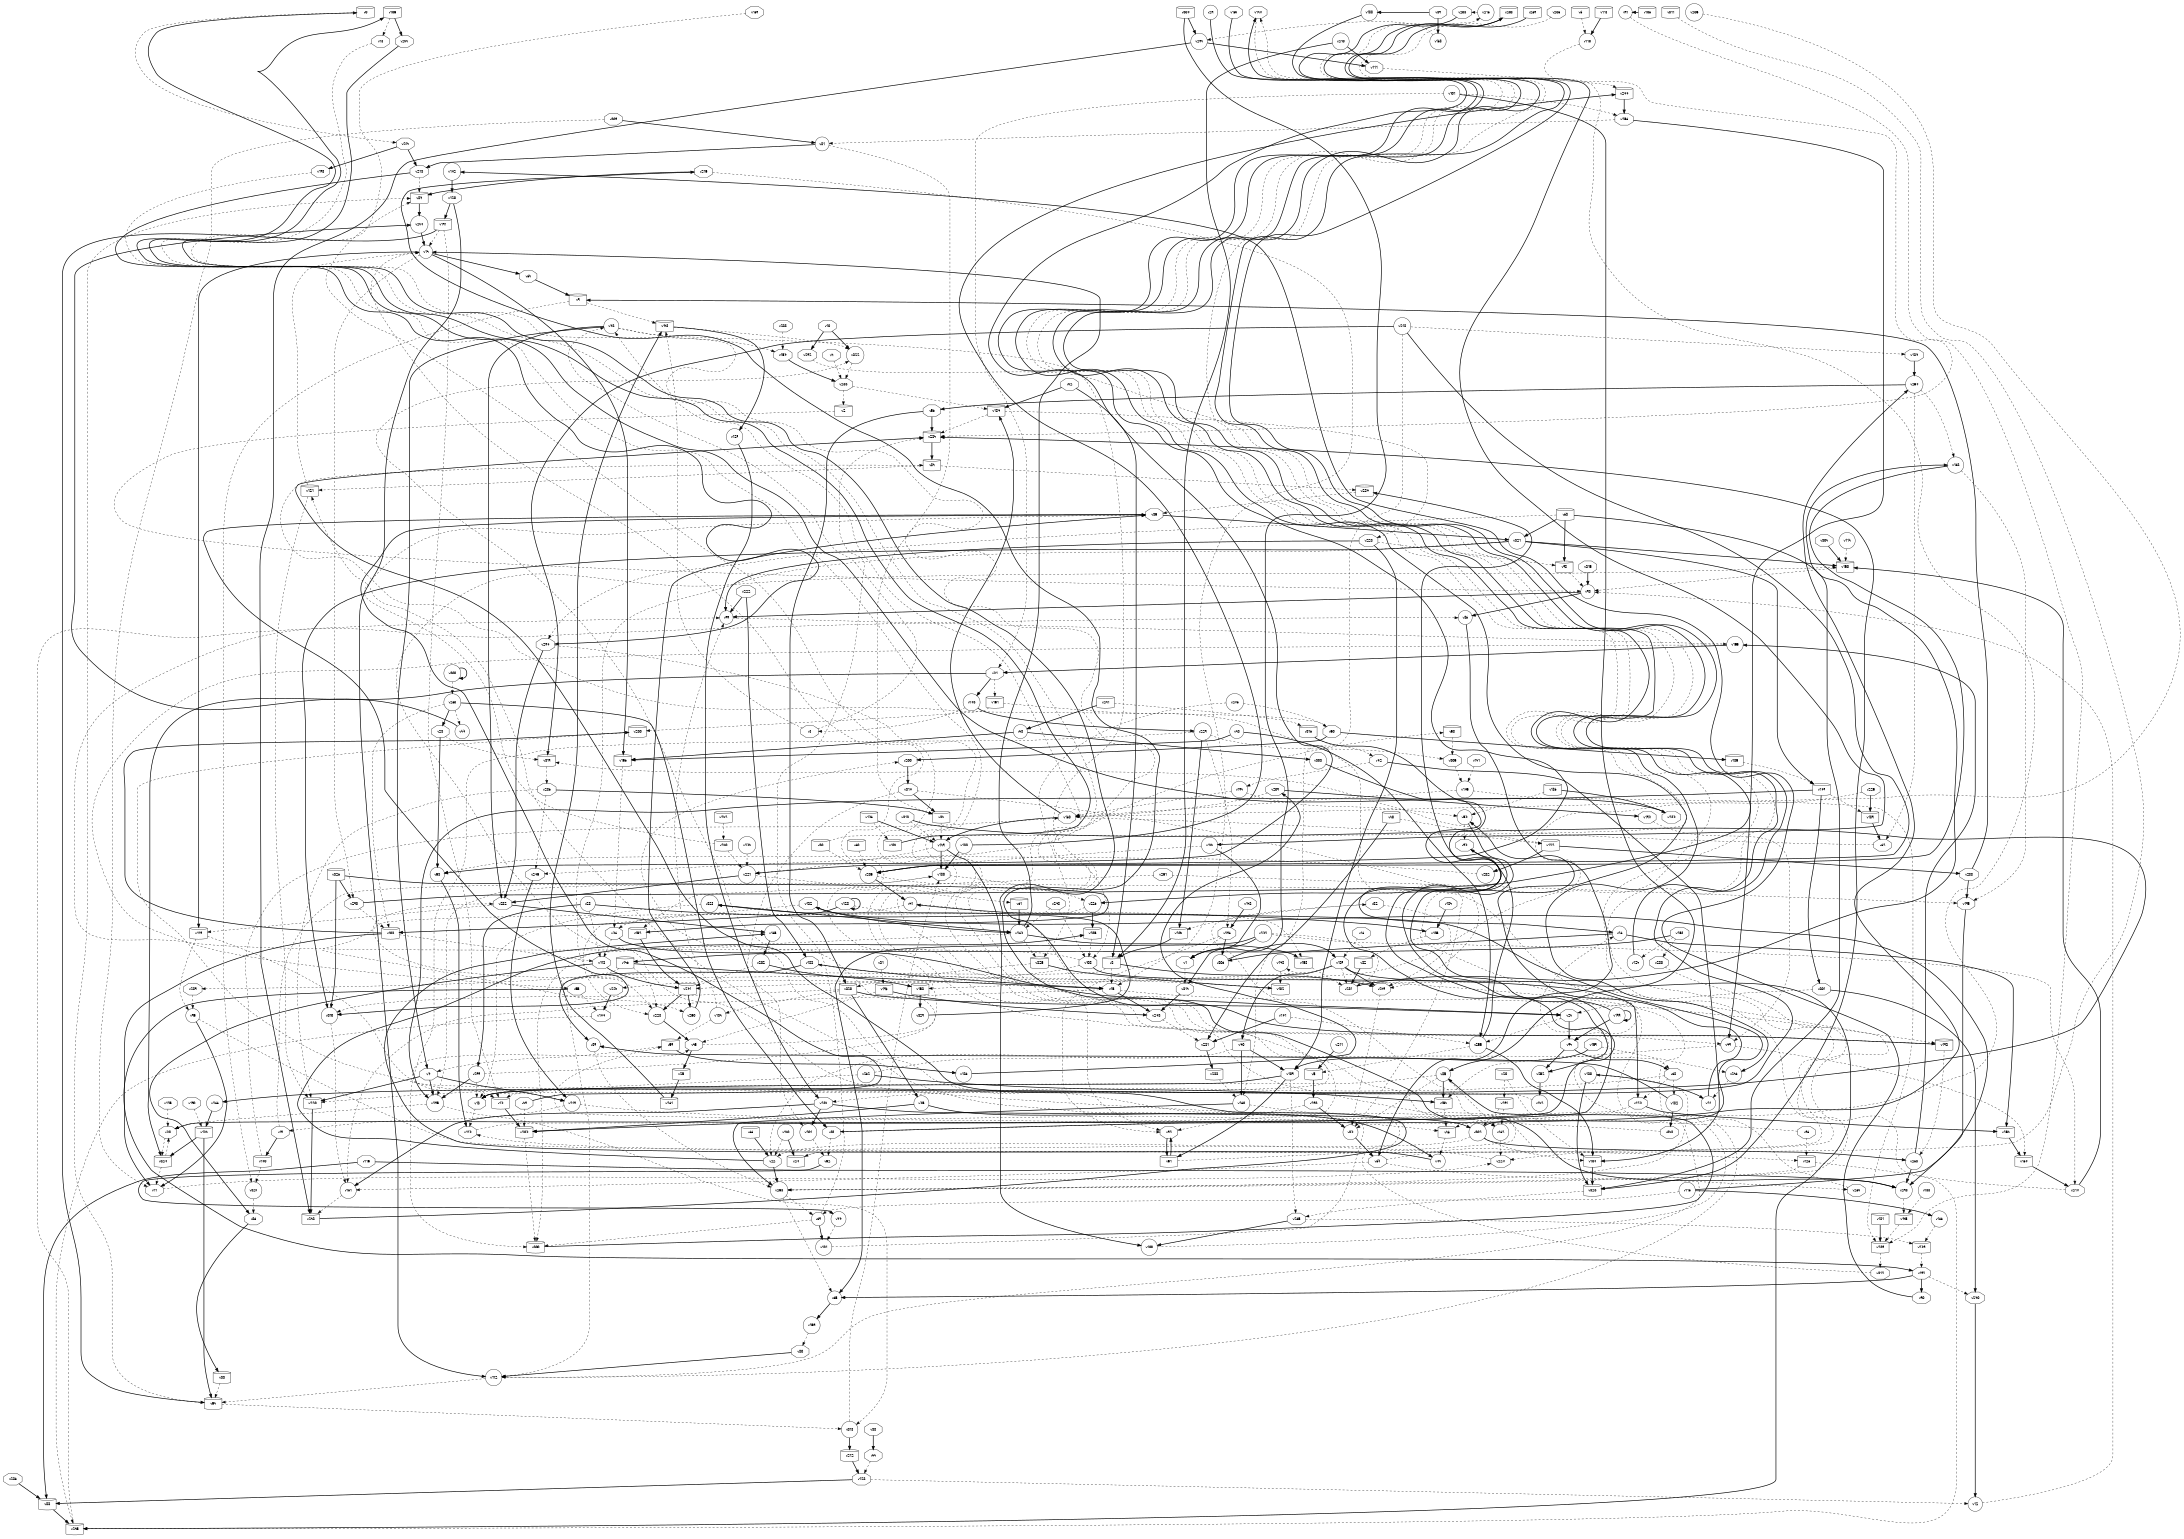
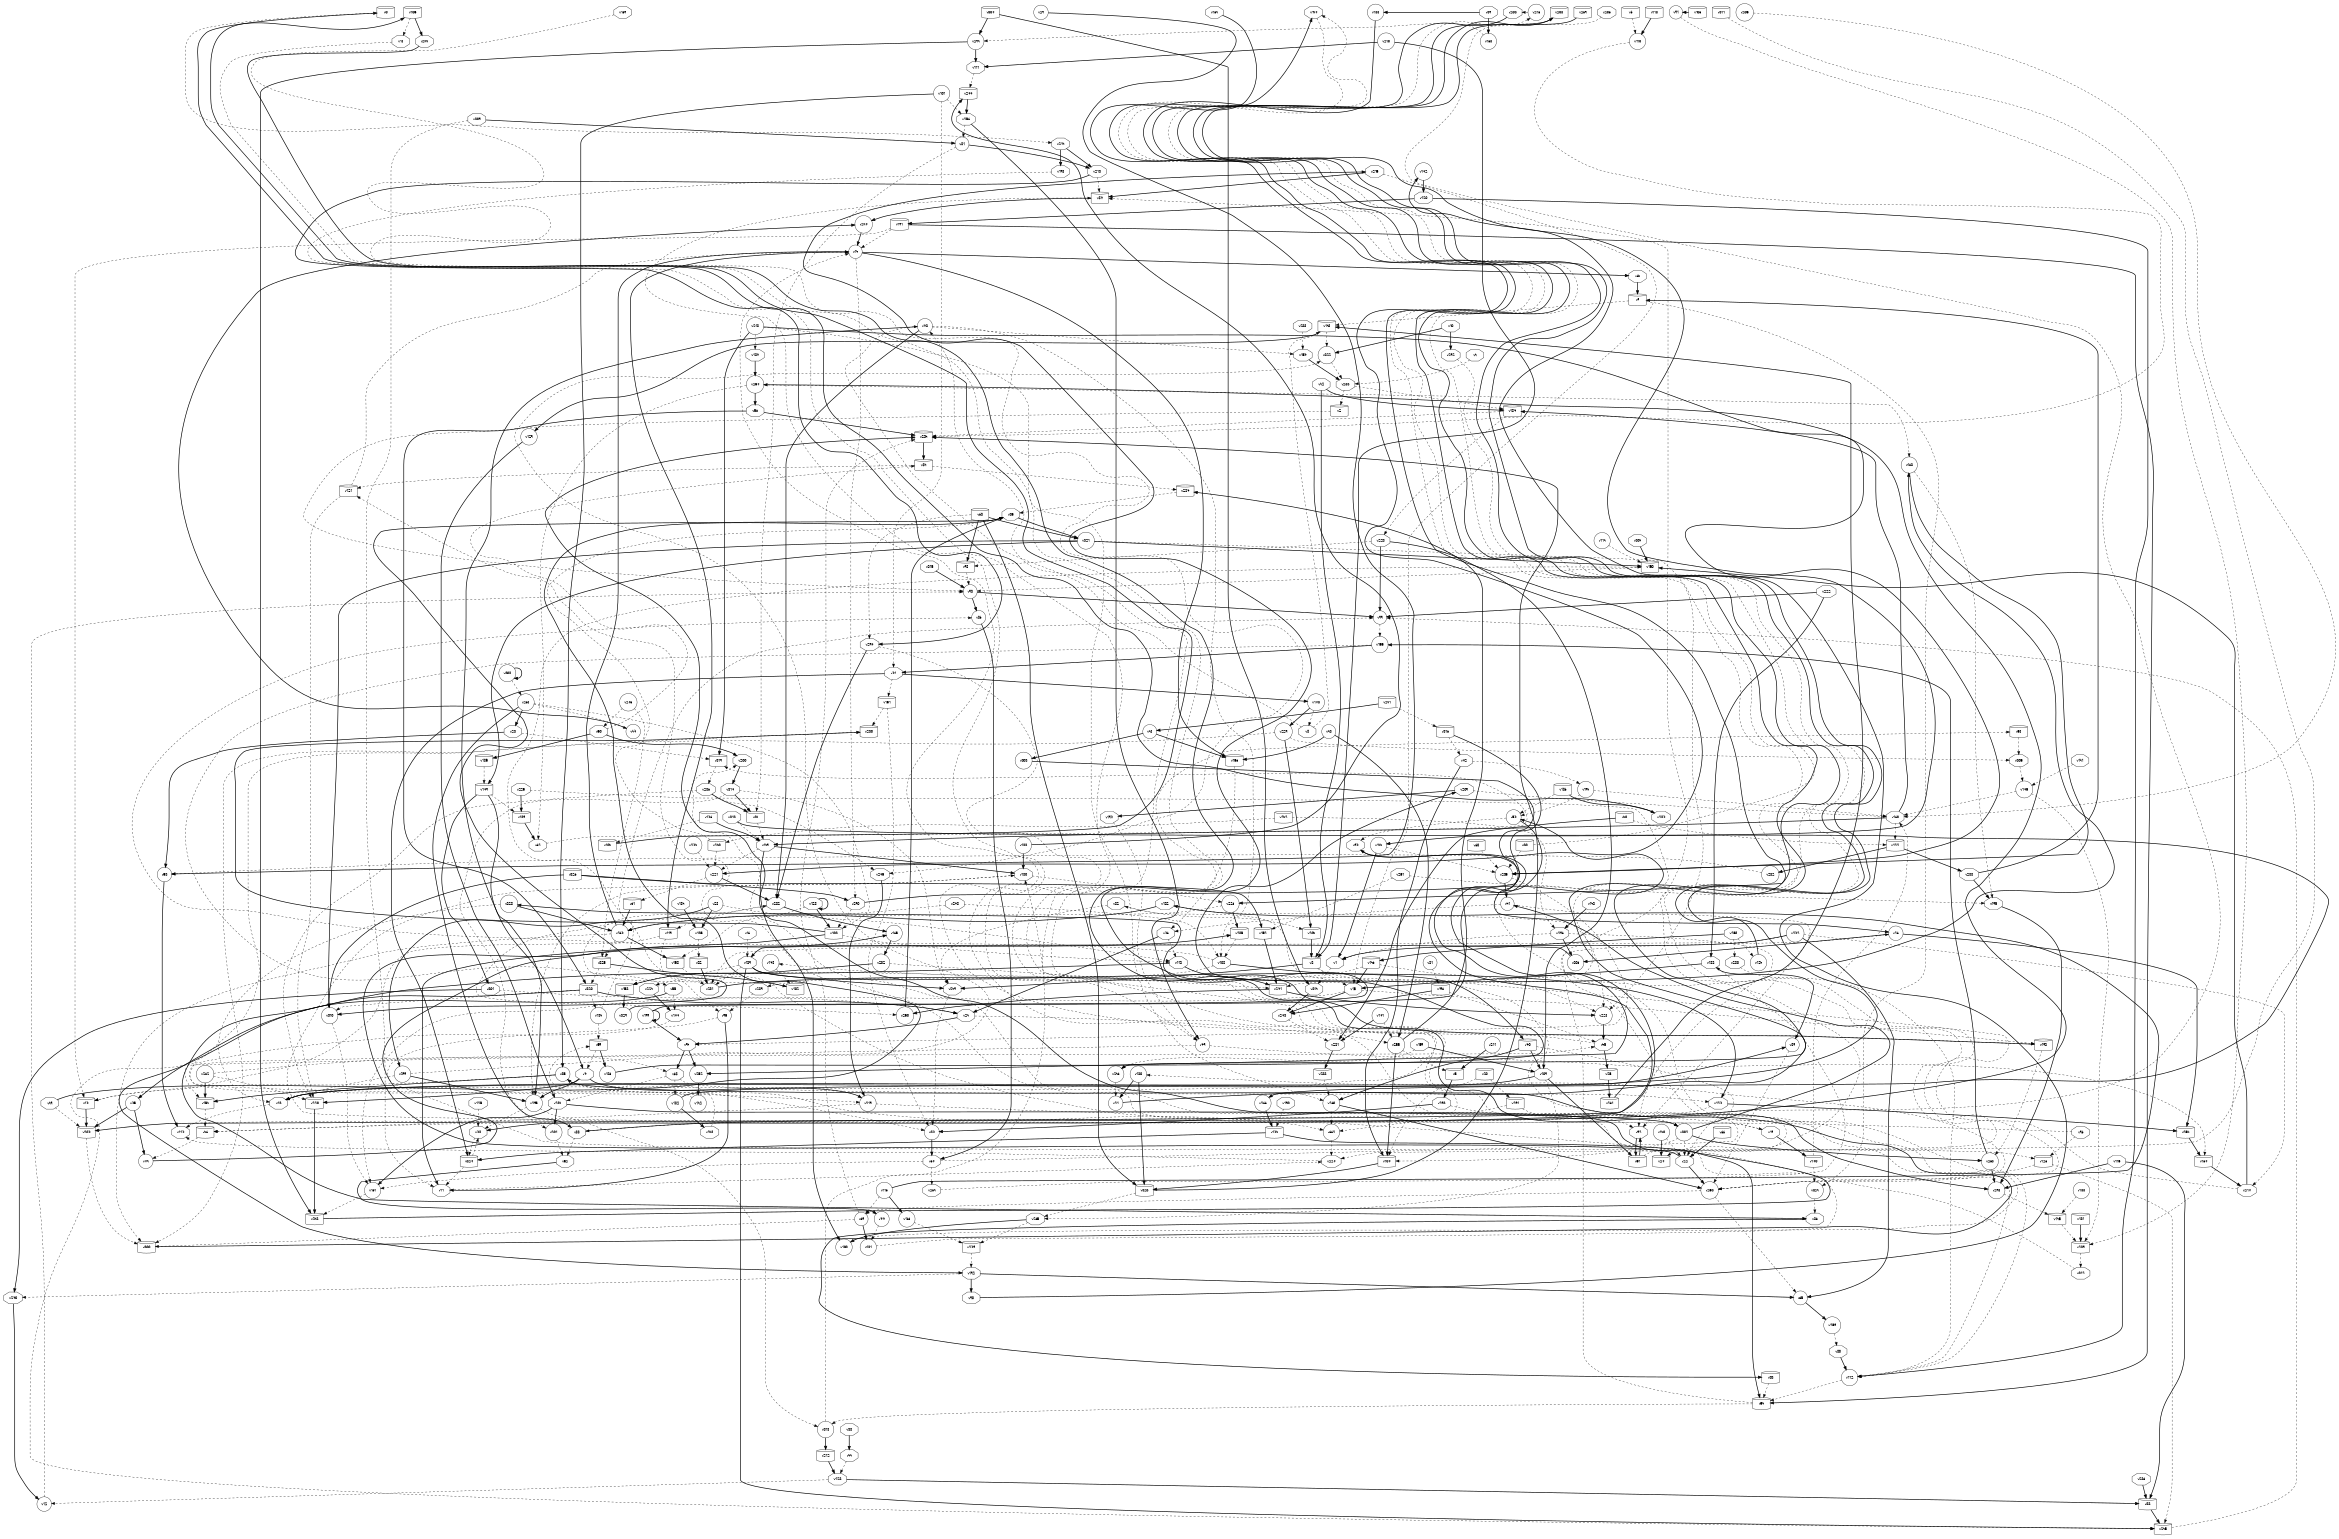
(1230, 830) -> (1471, 824)
(1501, 1132) -> (1331, 1132)
(1669, 1132) -> (710, 1132)
